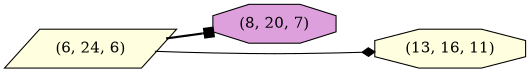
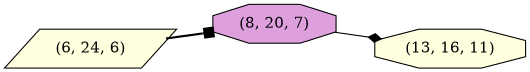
(258, 54) -> (351, 35)
